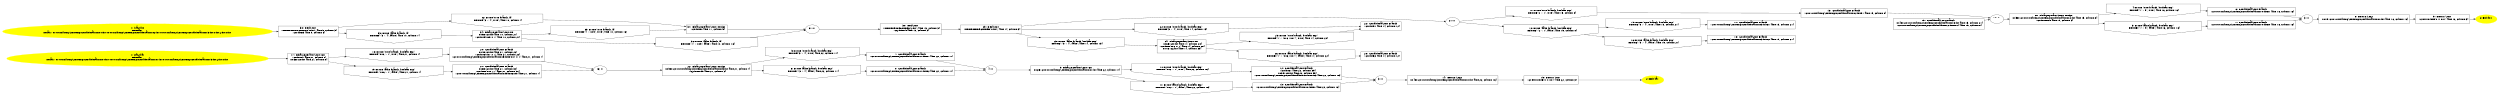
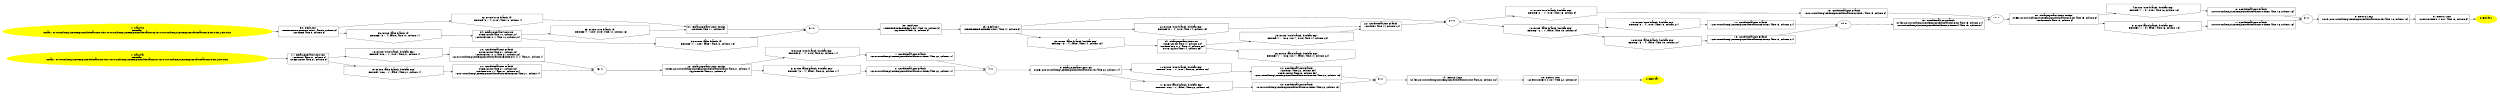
none -> (1423, 24)
none -> (1844, 25)
(1381, 56) -> none
